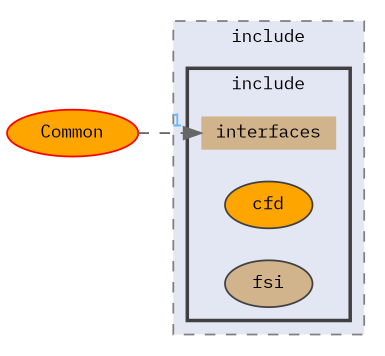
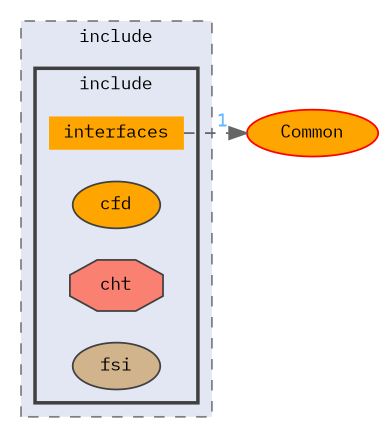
(161, 133) -> (206, 133)
(269, 133) -> (116, 133)
none -> (116, 285)
